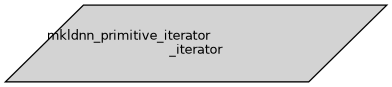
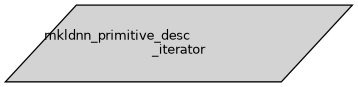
(196, 43) -> (179, 43)
